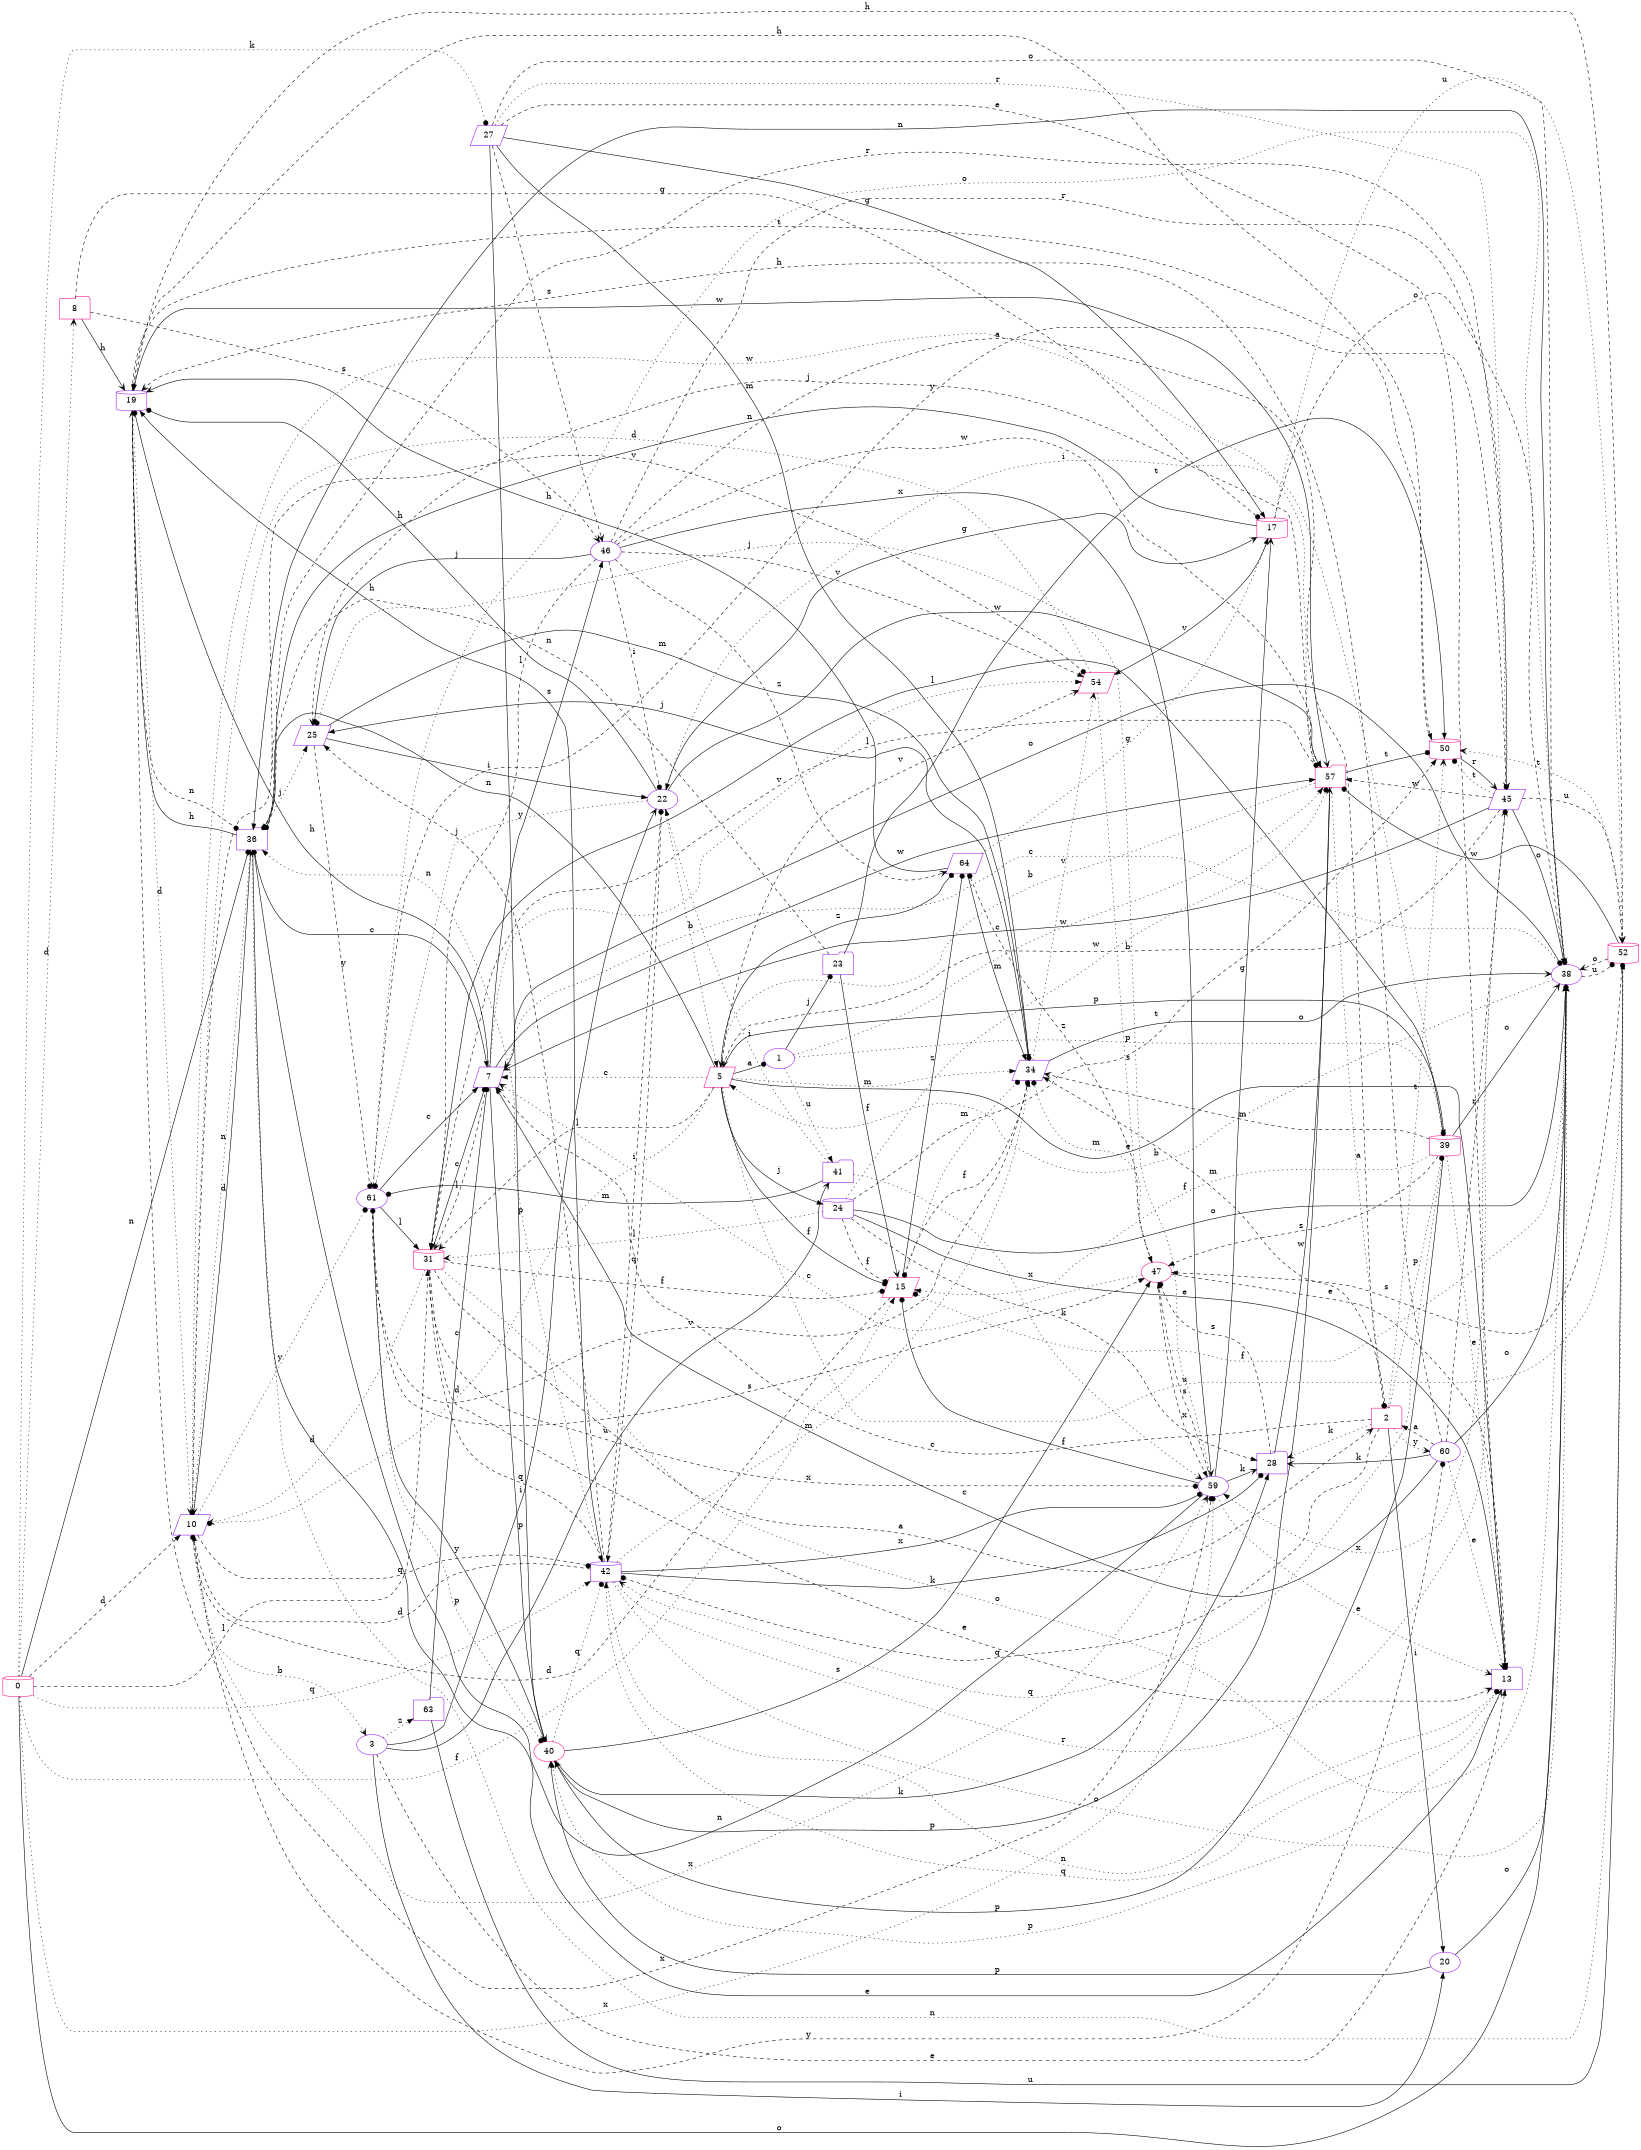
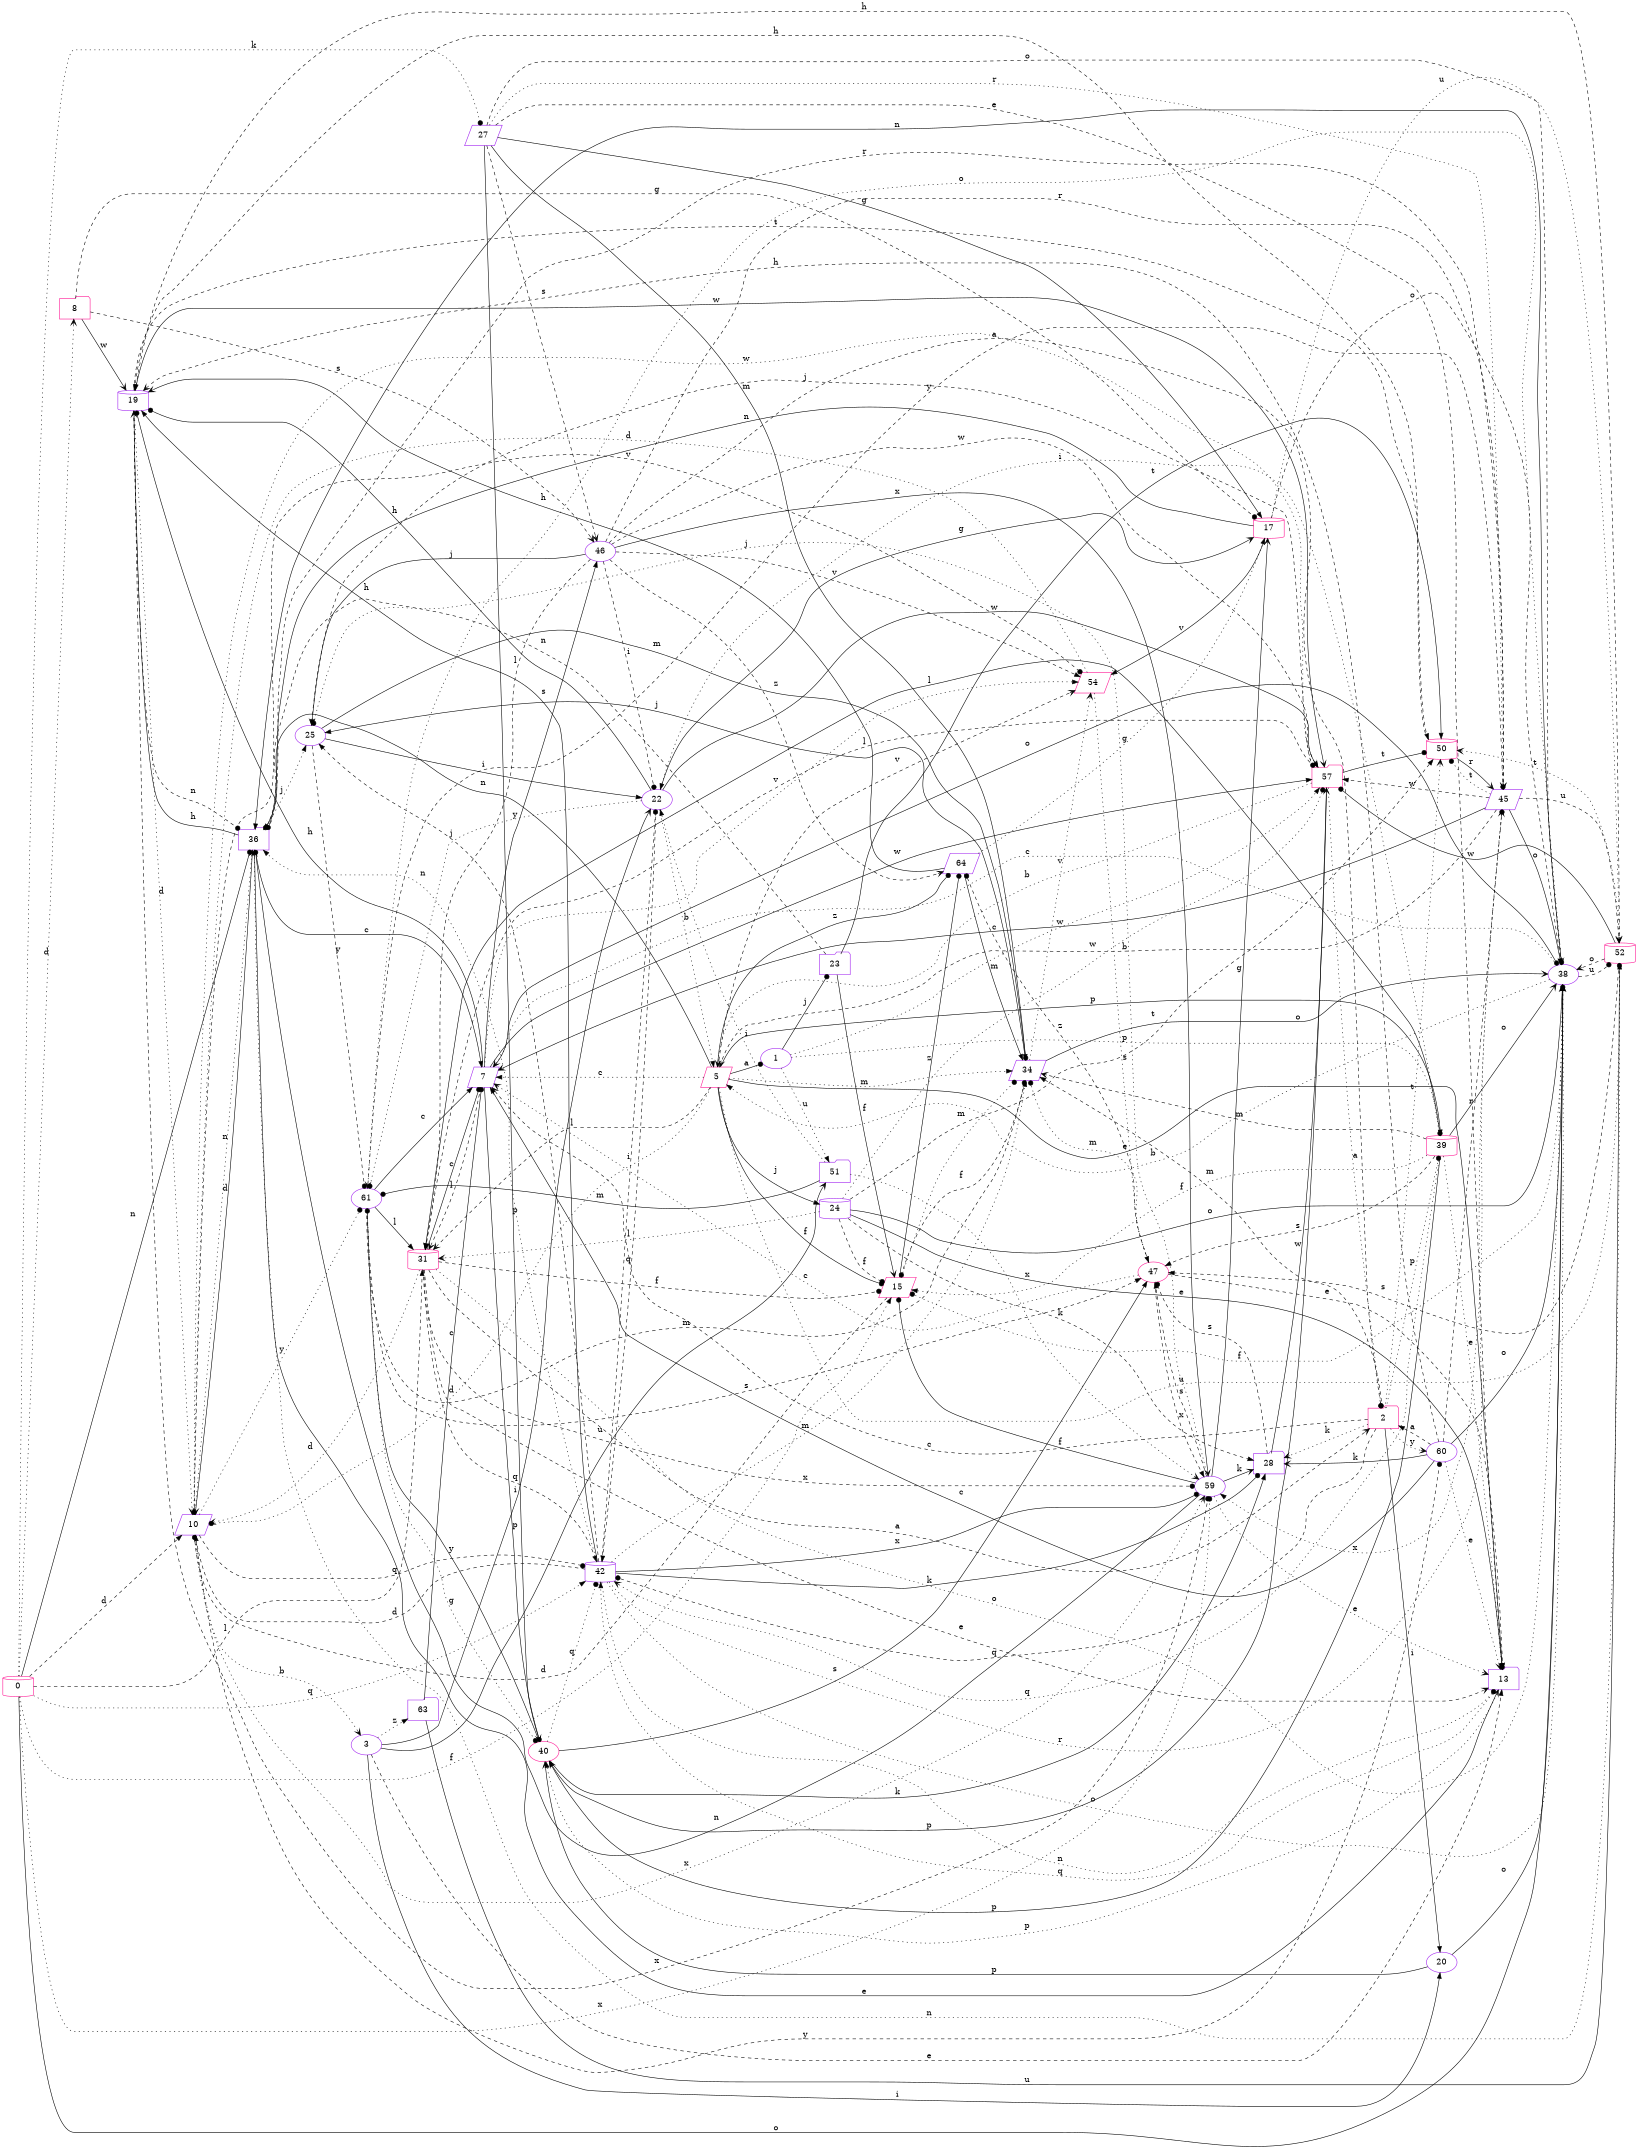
(103, 348) -> (104, 345)
(312, 736) -> (310, 736)
(838, 1172) -> (835, 1172)
(691, 1323) -> (686, 1323)
(457, 1601) -> (451, 1601)
